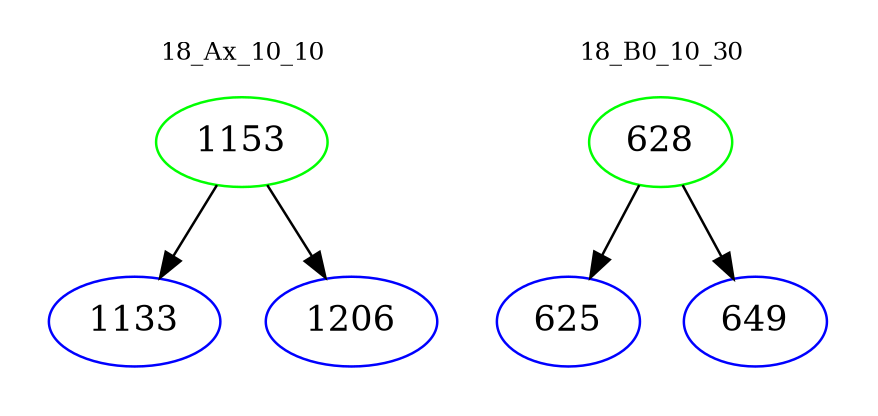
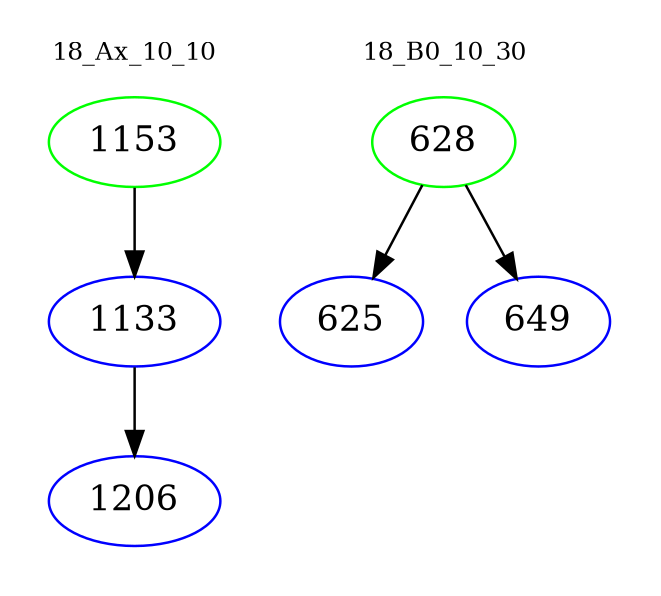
(290, 221) -> (135, 399)
